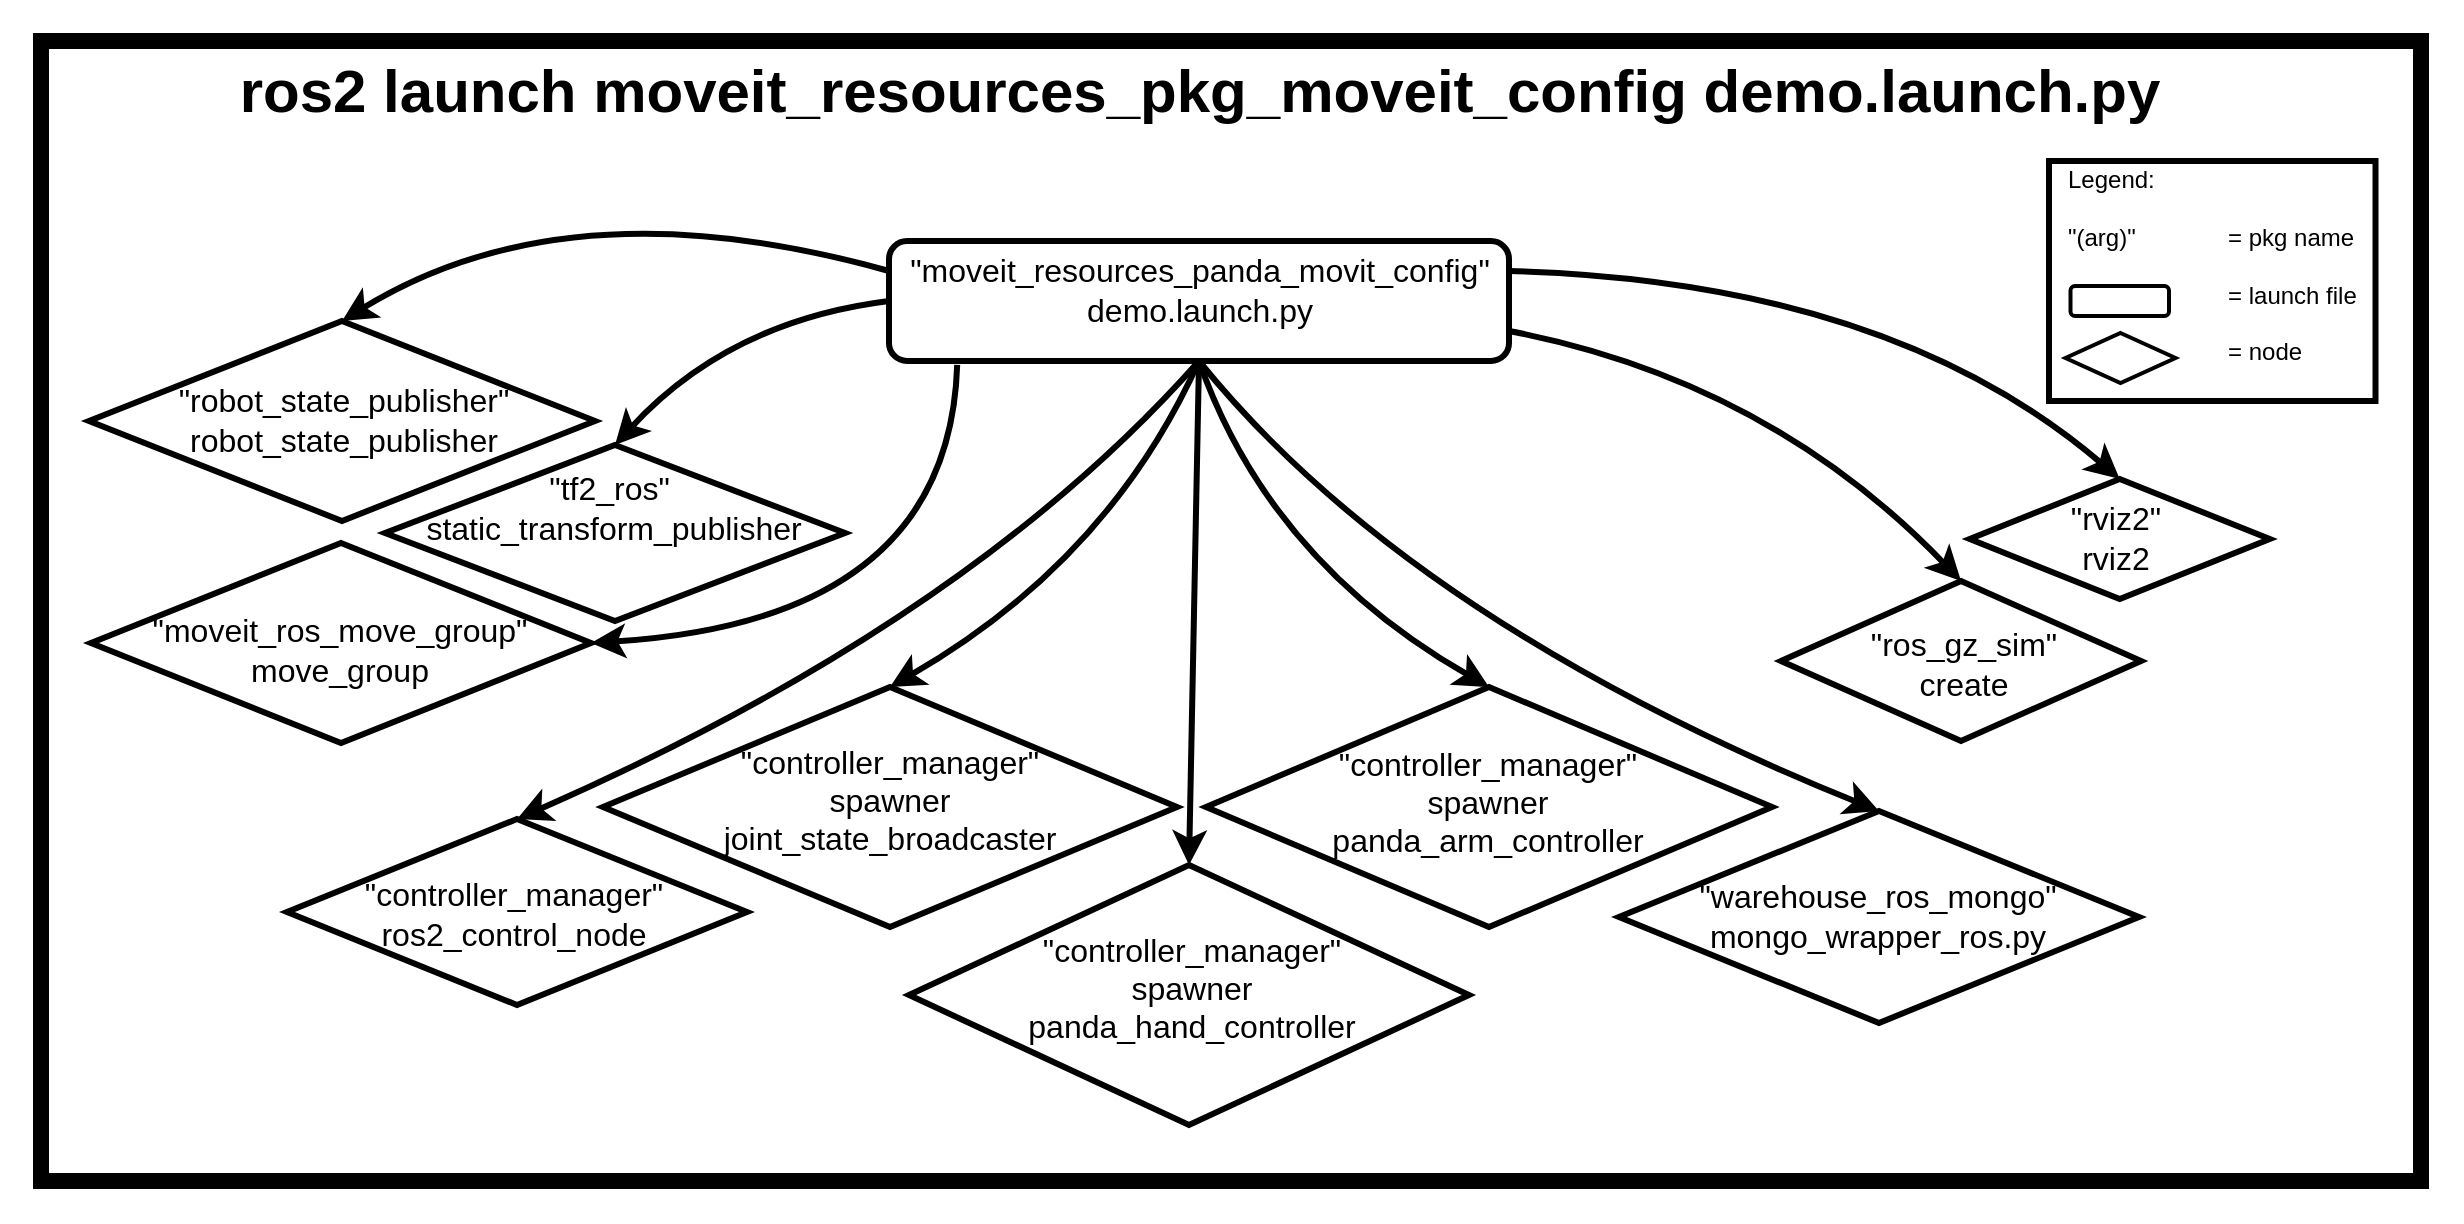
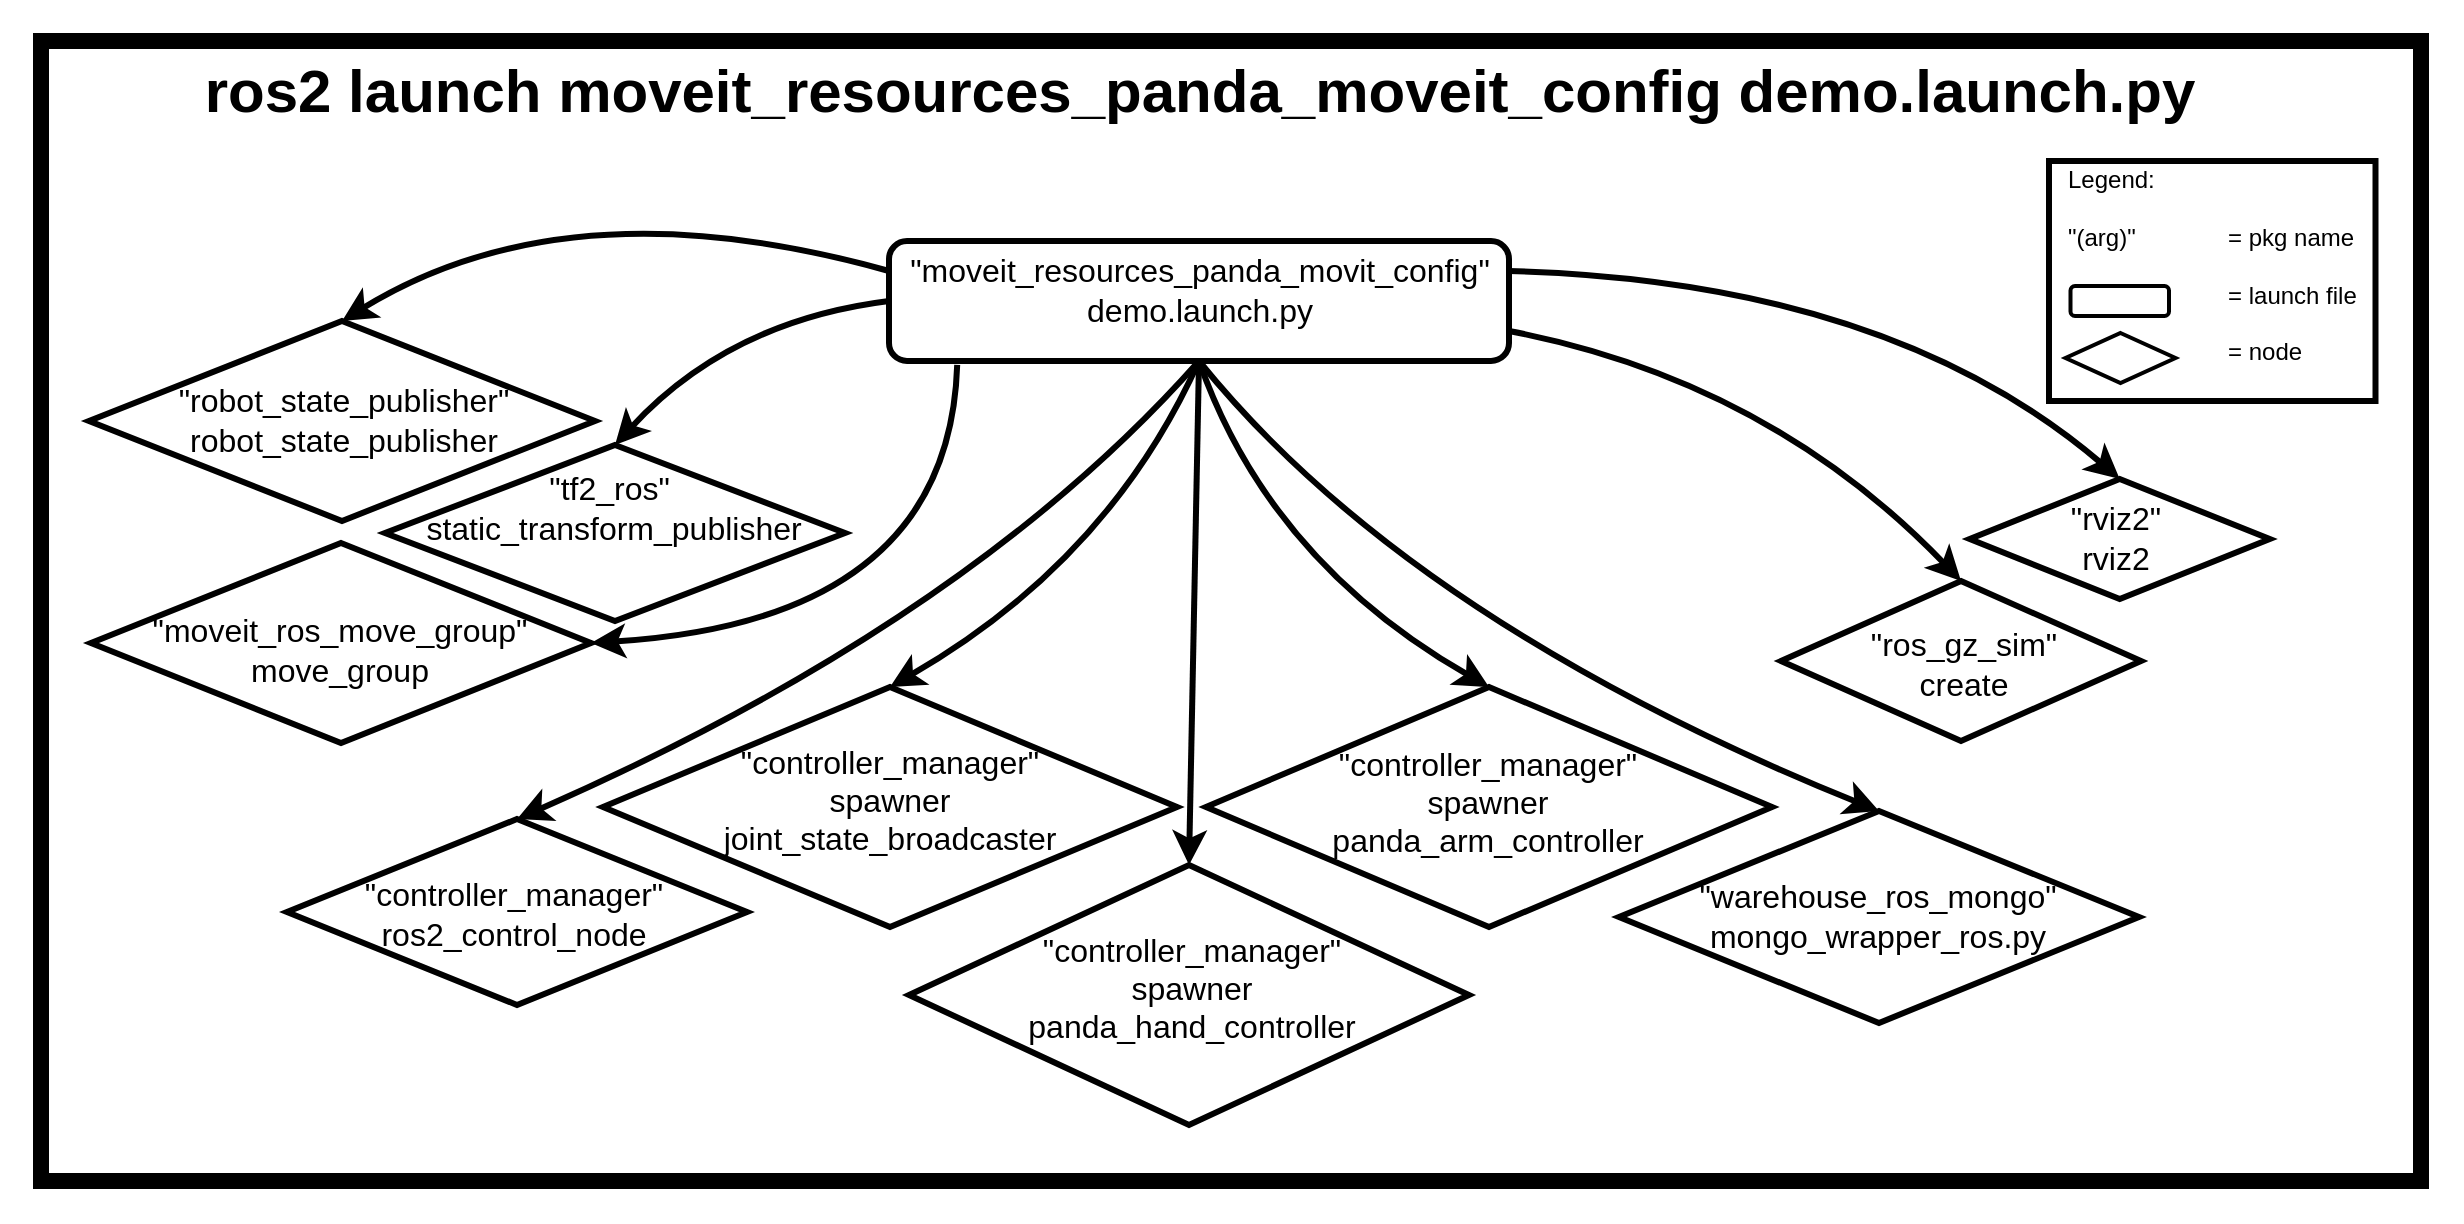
(1201, 91) -> (1201, 91)
